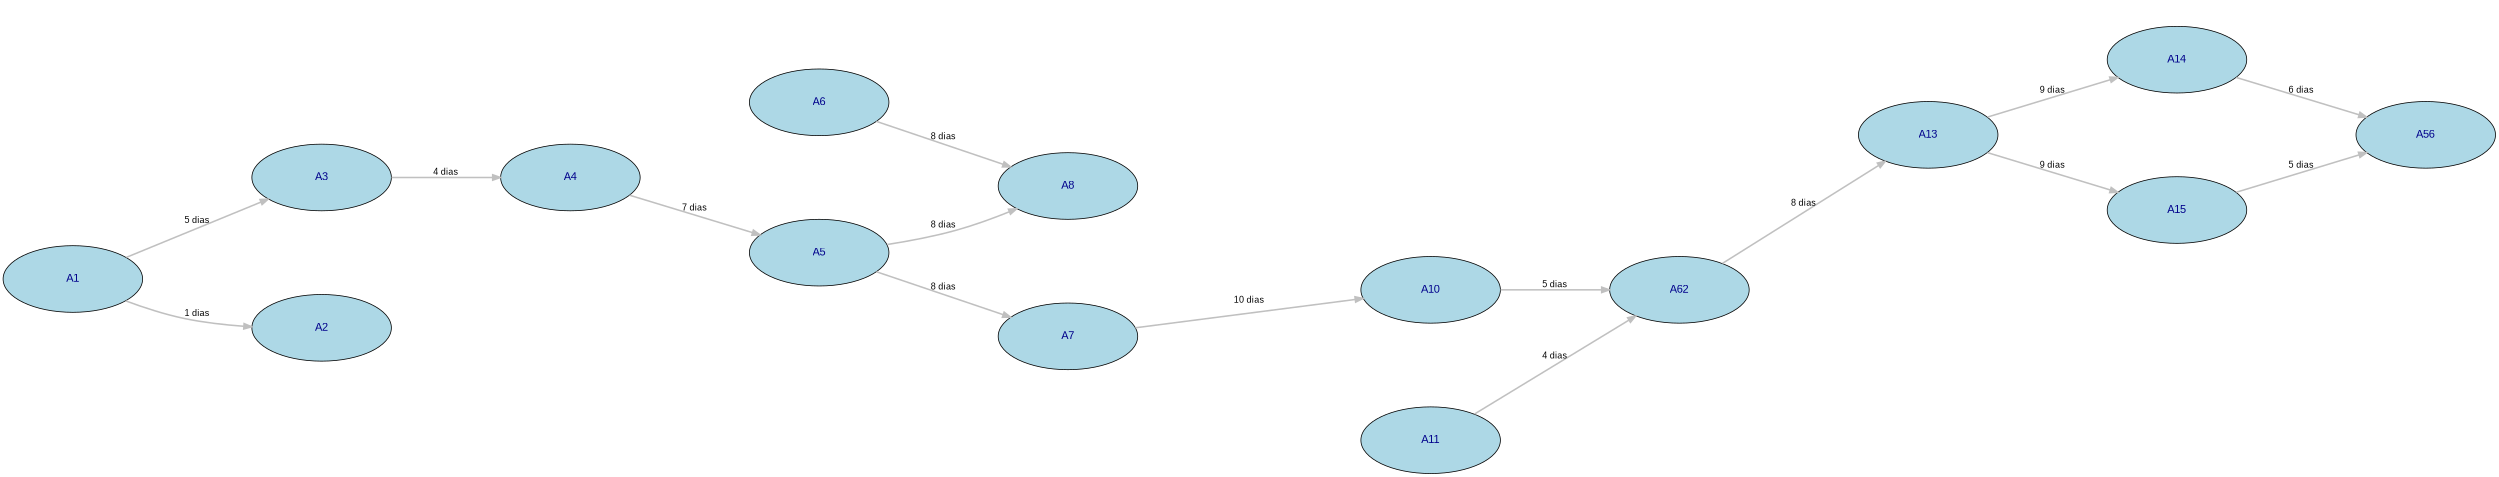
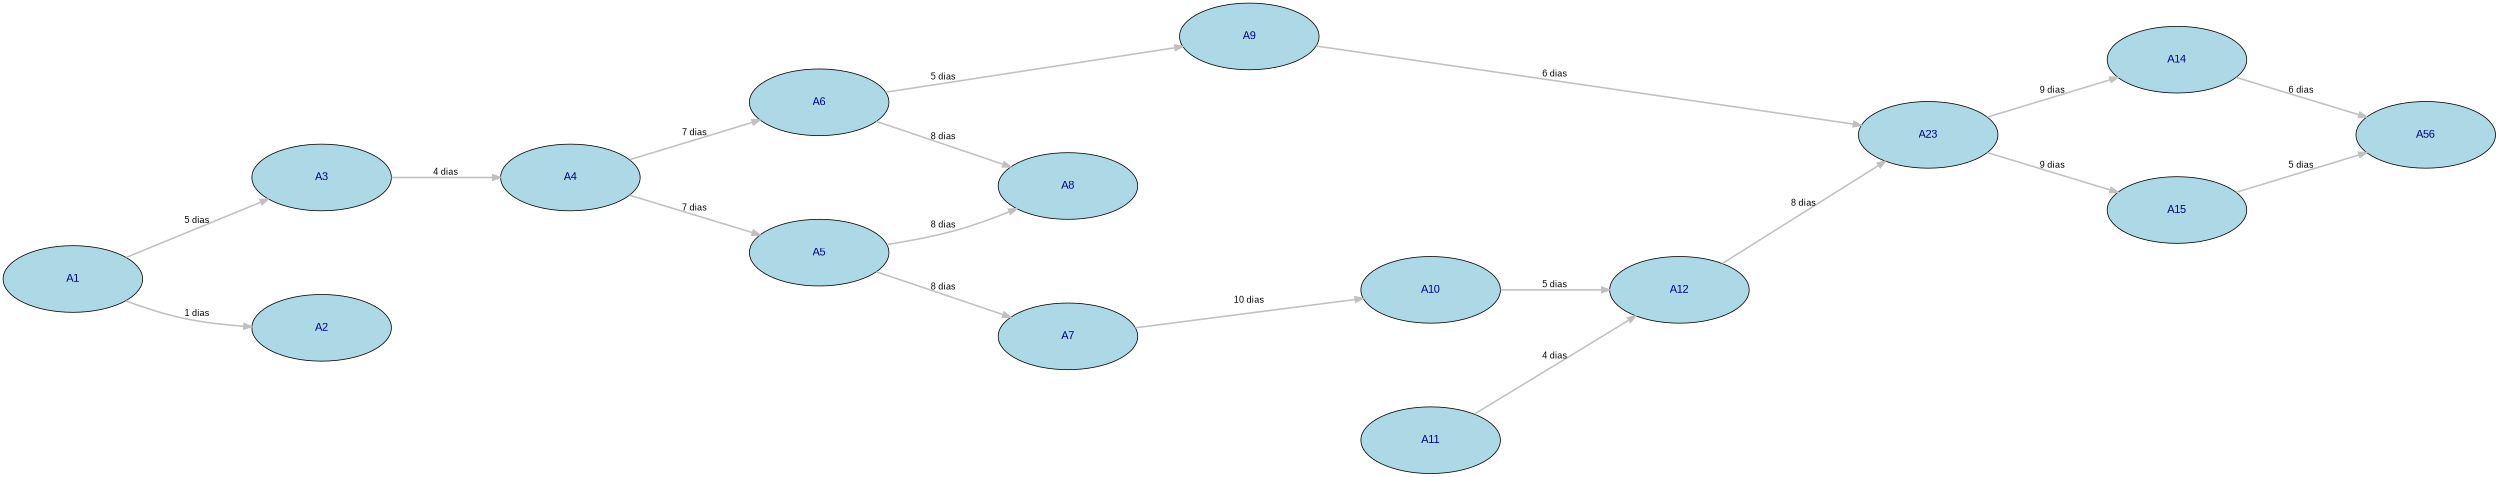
none -> (1249, 36)
(1928, 135) -> (1928, 135)
none -> (691, 141)
(1679, 290) -> (1679, 290)
